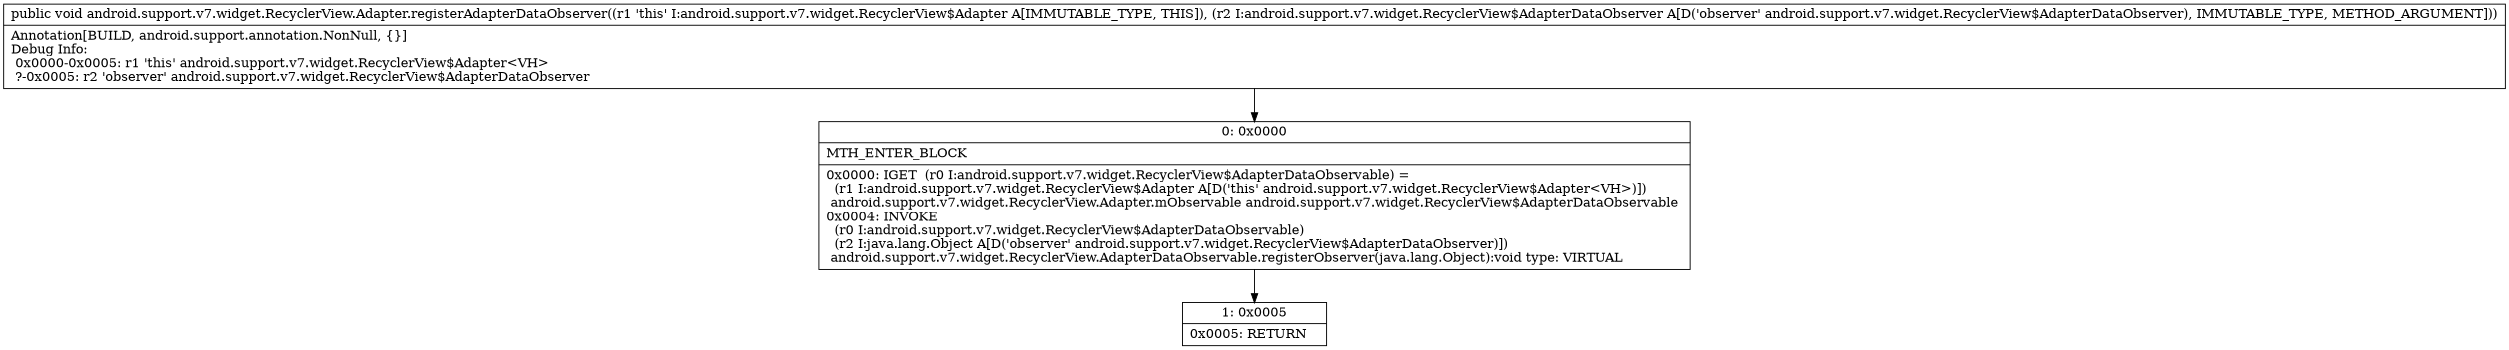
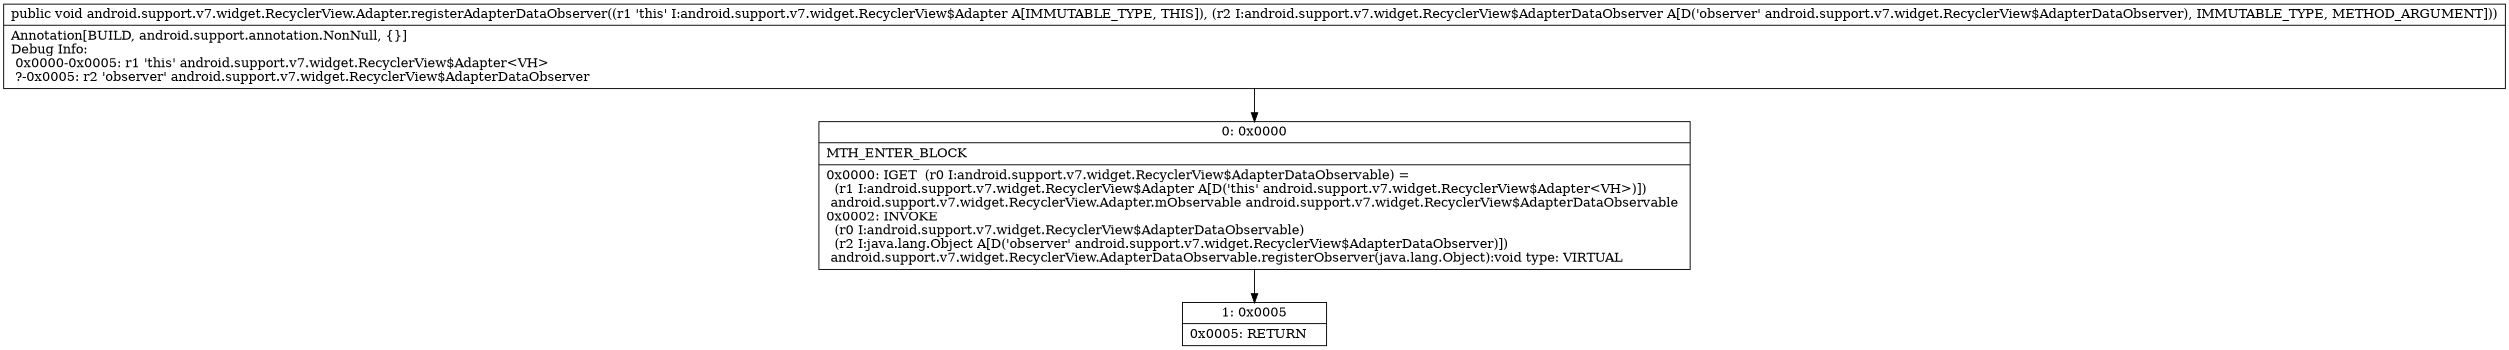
(886, 217) -> (886, 217)
